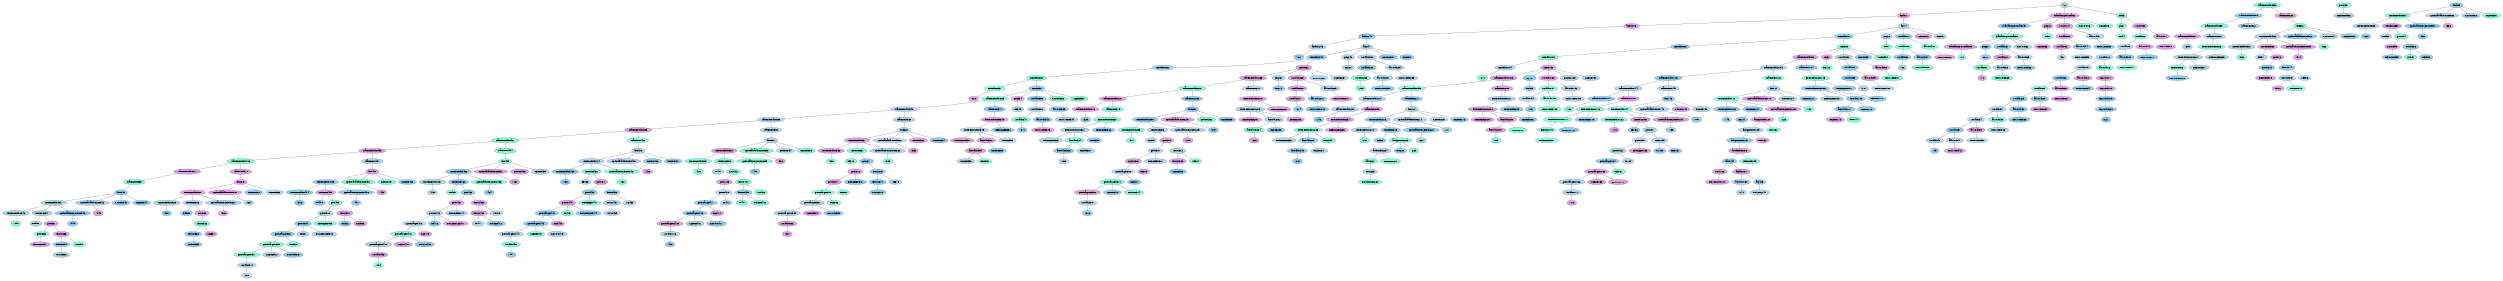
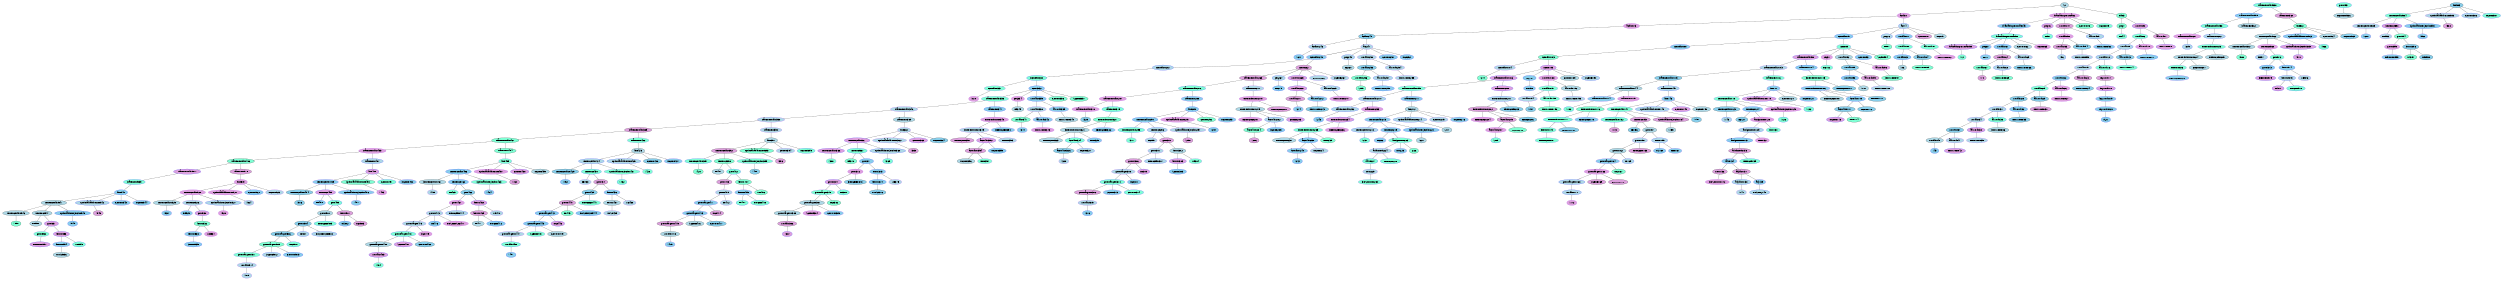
(2277, 57) -> (2277, 57)
(648, 172) -> (648, 172)
